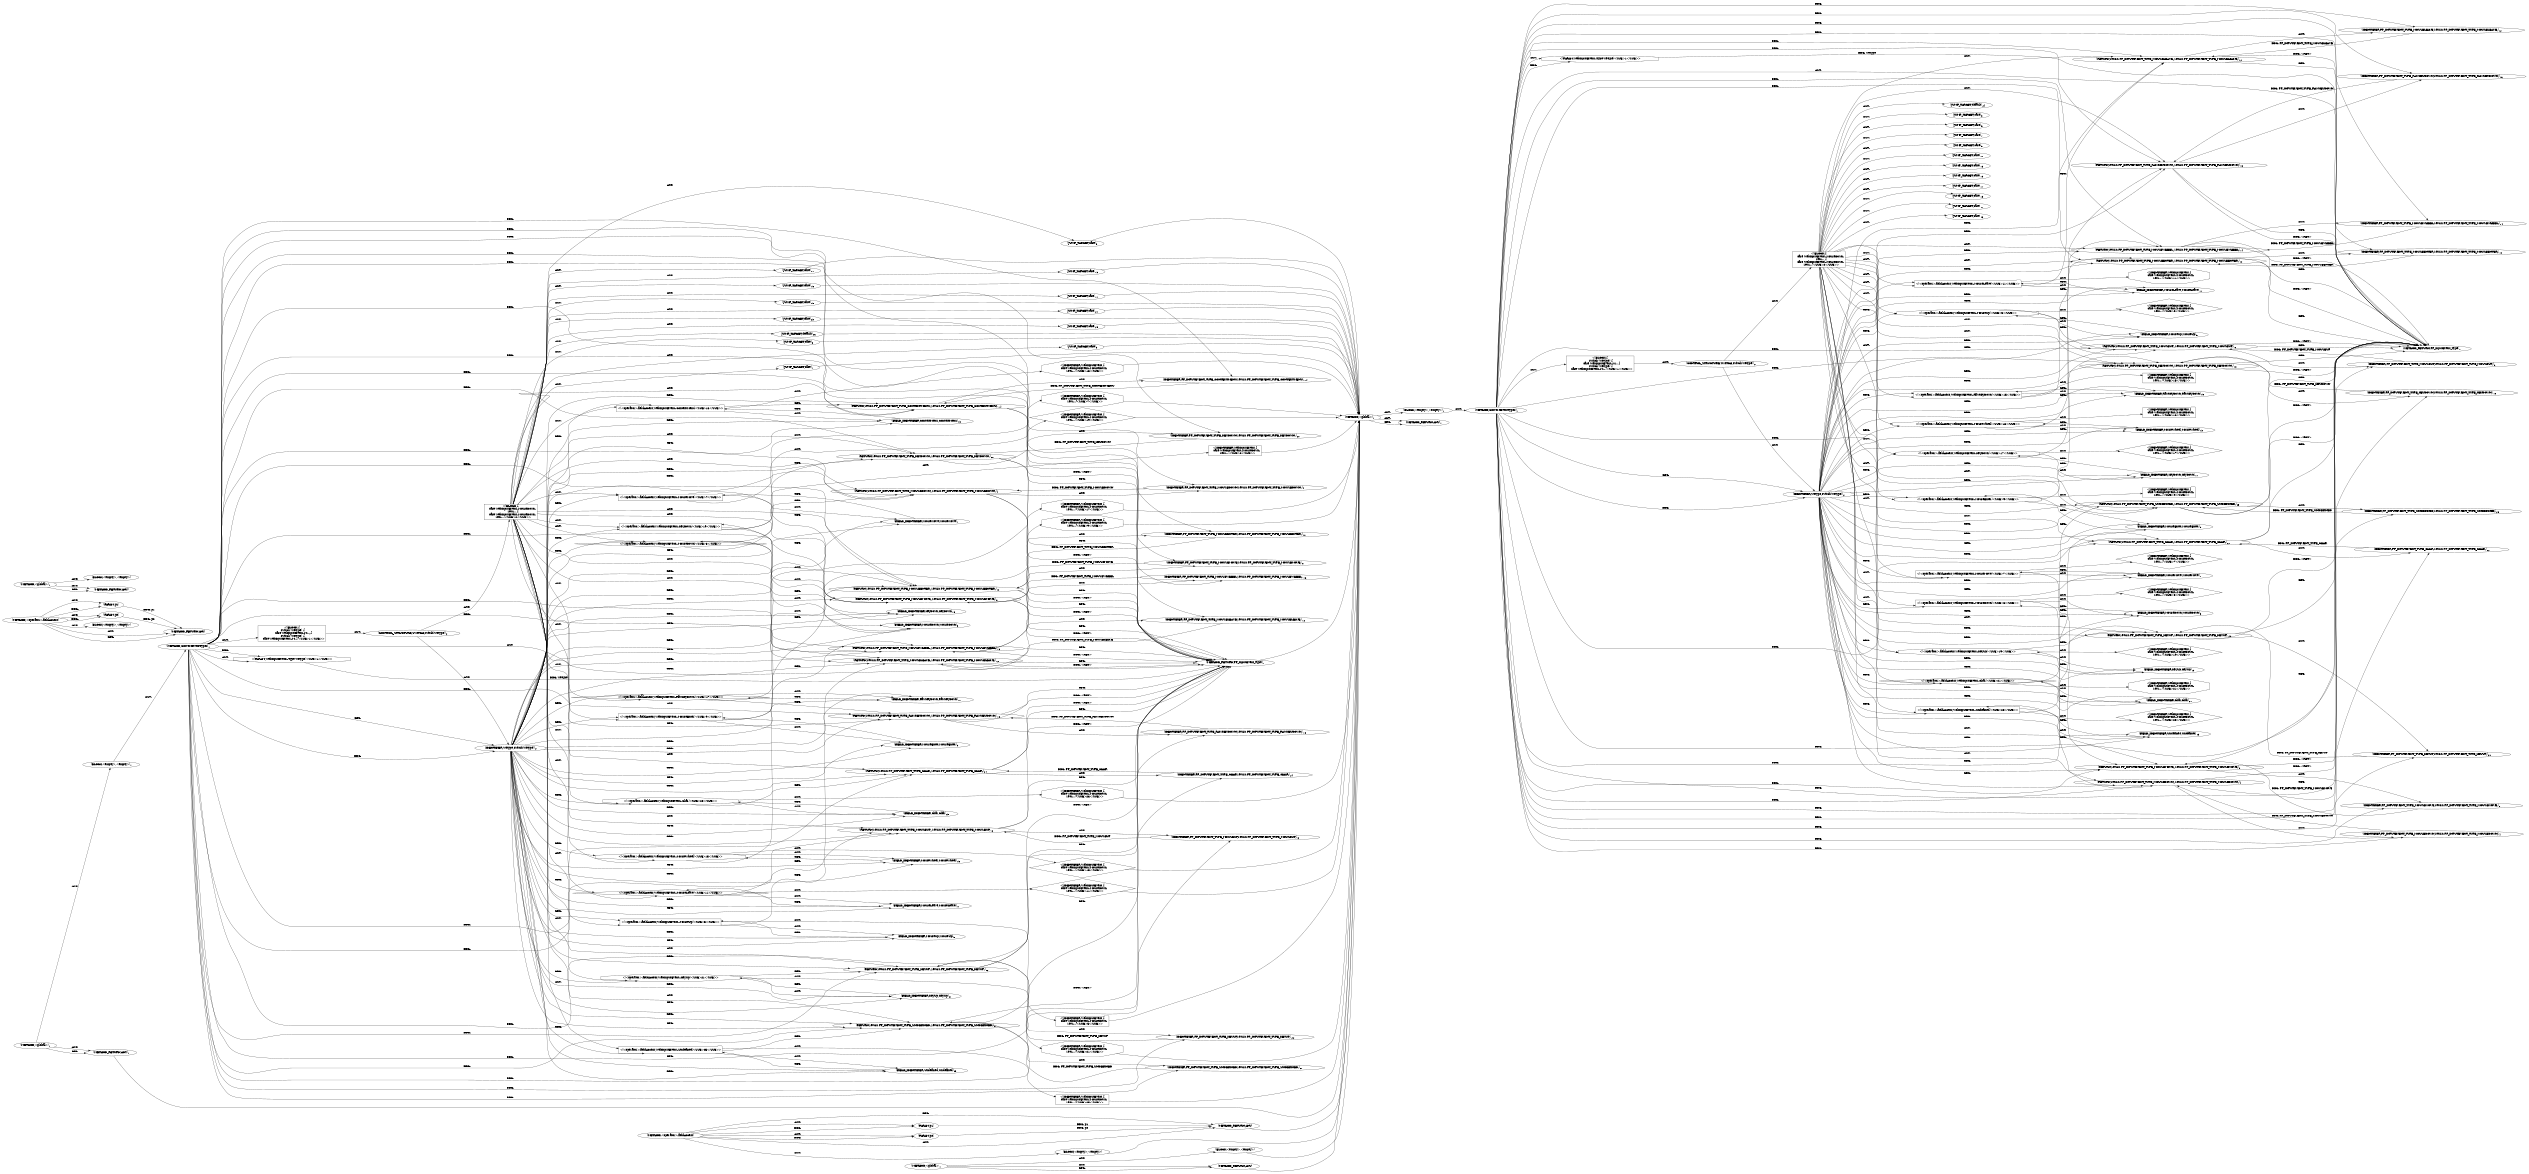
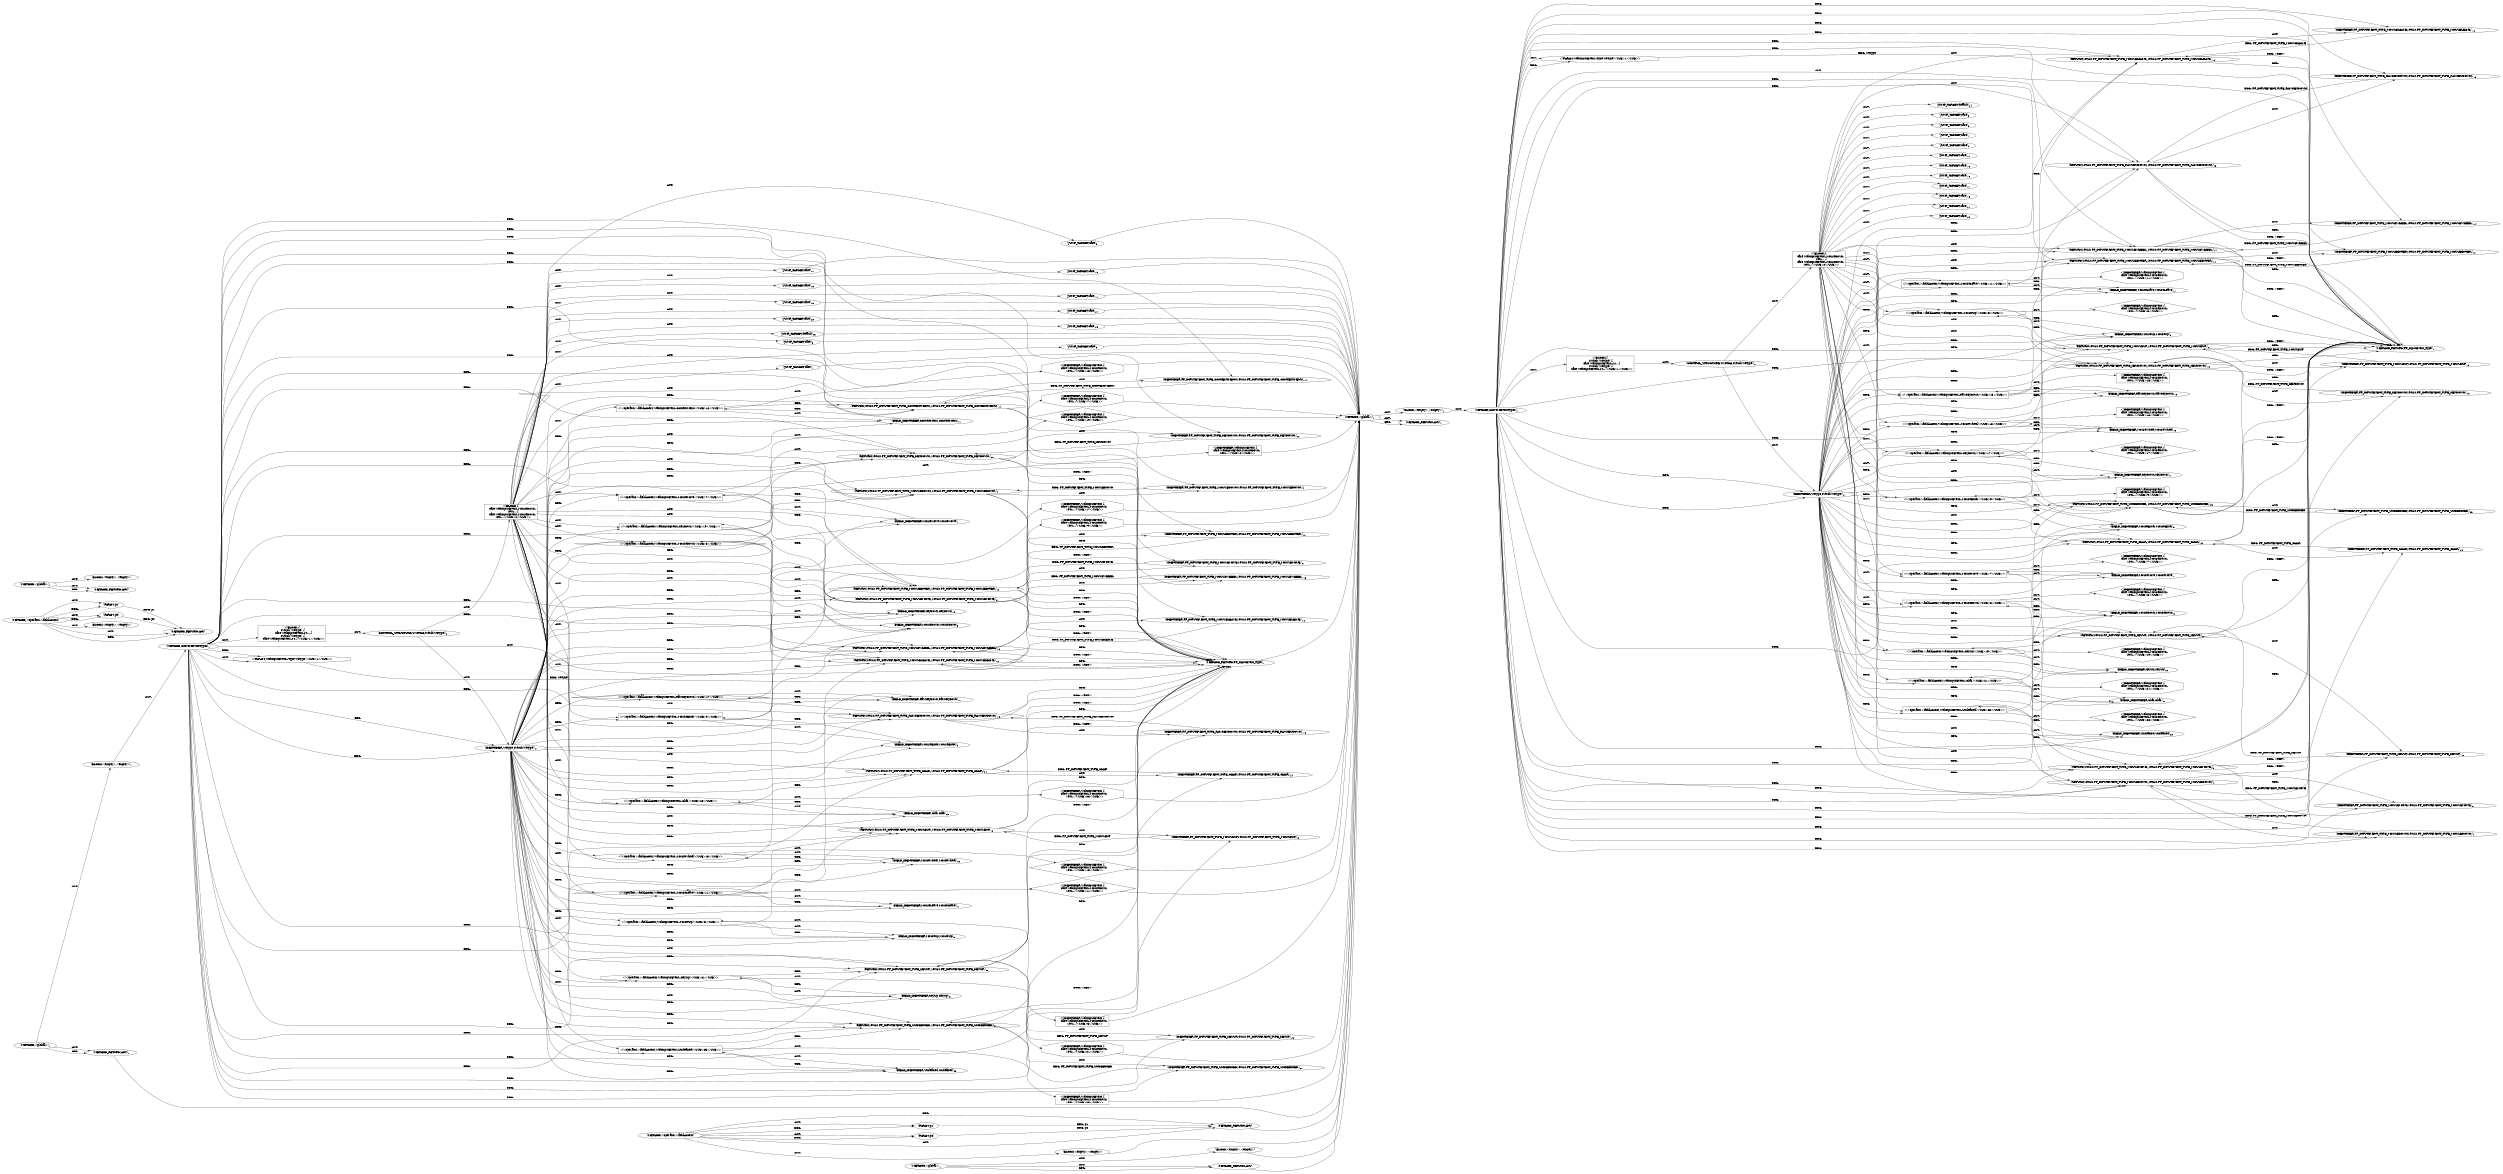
(959, 421) -> (959, 421)
(1968, 681) -> (1954, 681)
